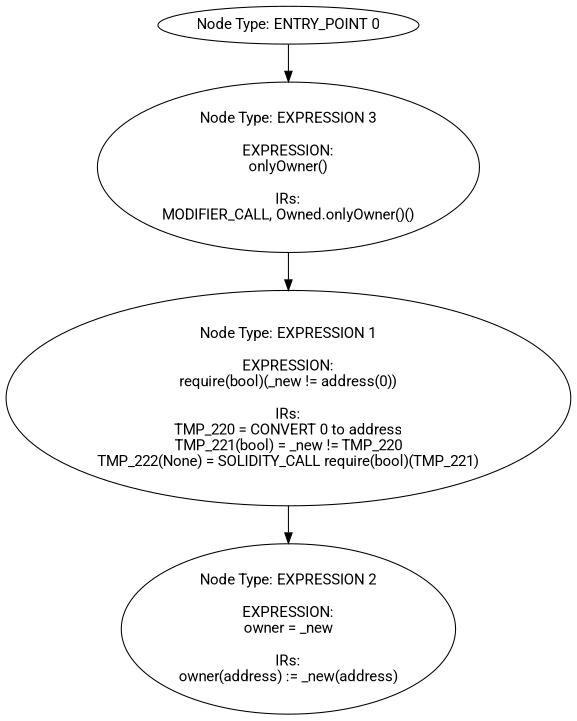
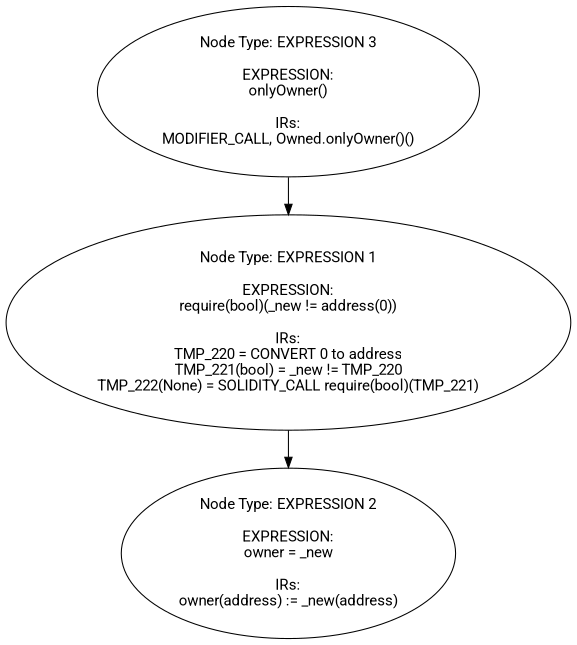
(288, 25) -> none
